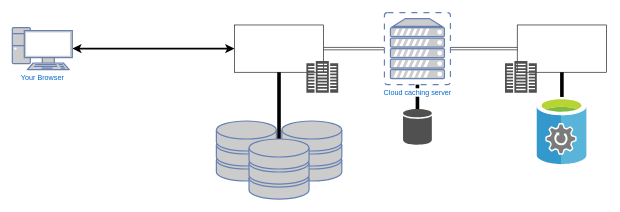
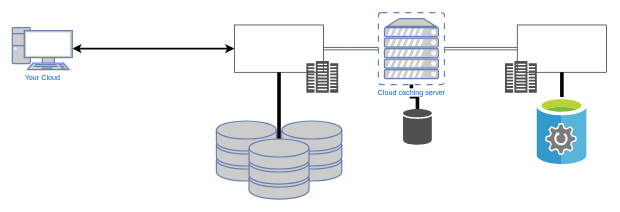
(417, 49) -> (411, 49)
(43, 78) -> (43, 78)
